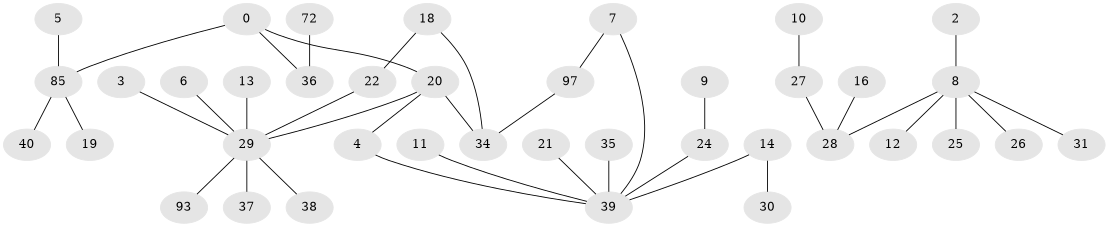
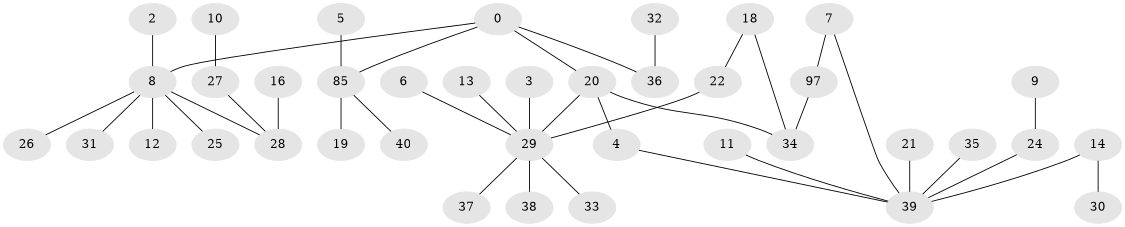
(310, 19) -> (655, 19)
none -> (322, 44)
(184, 208) -> (592, 208)
